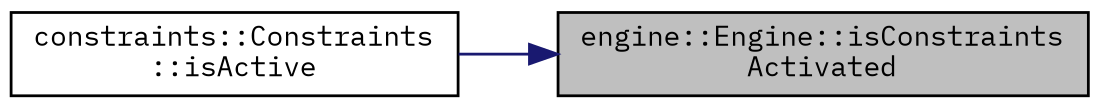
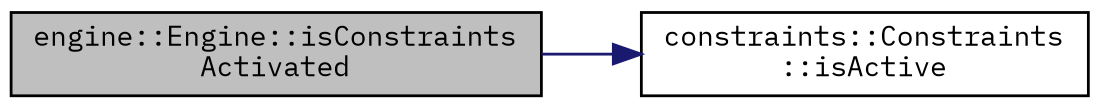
(494, 54) -> (577, 54)
